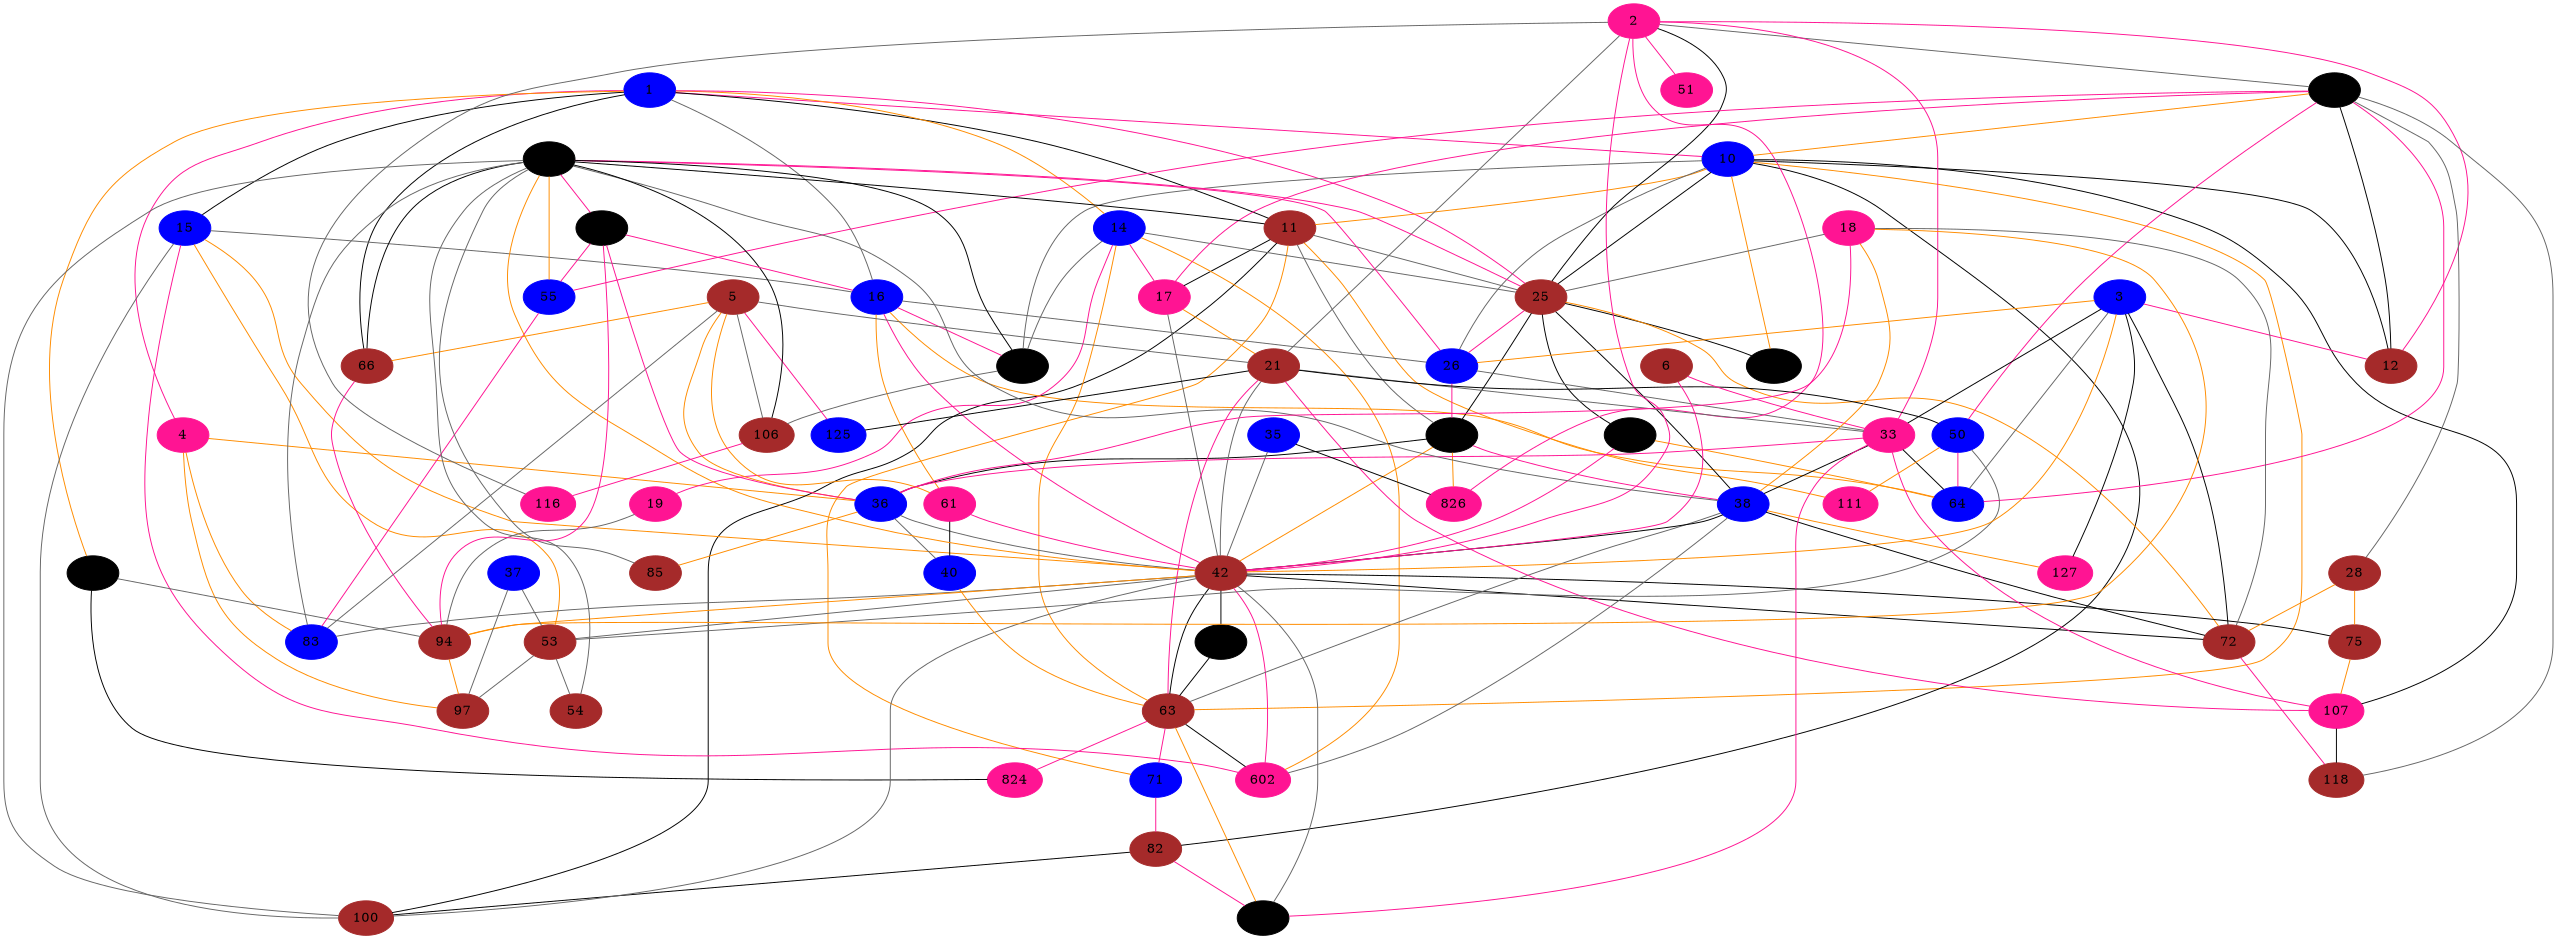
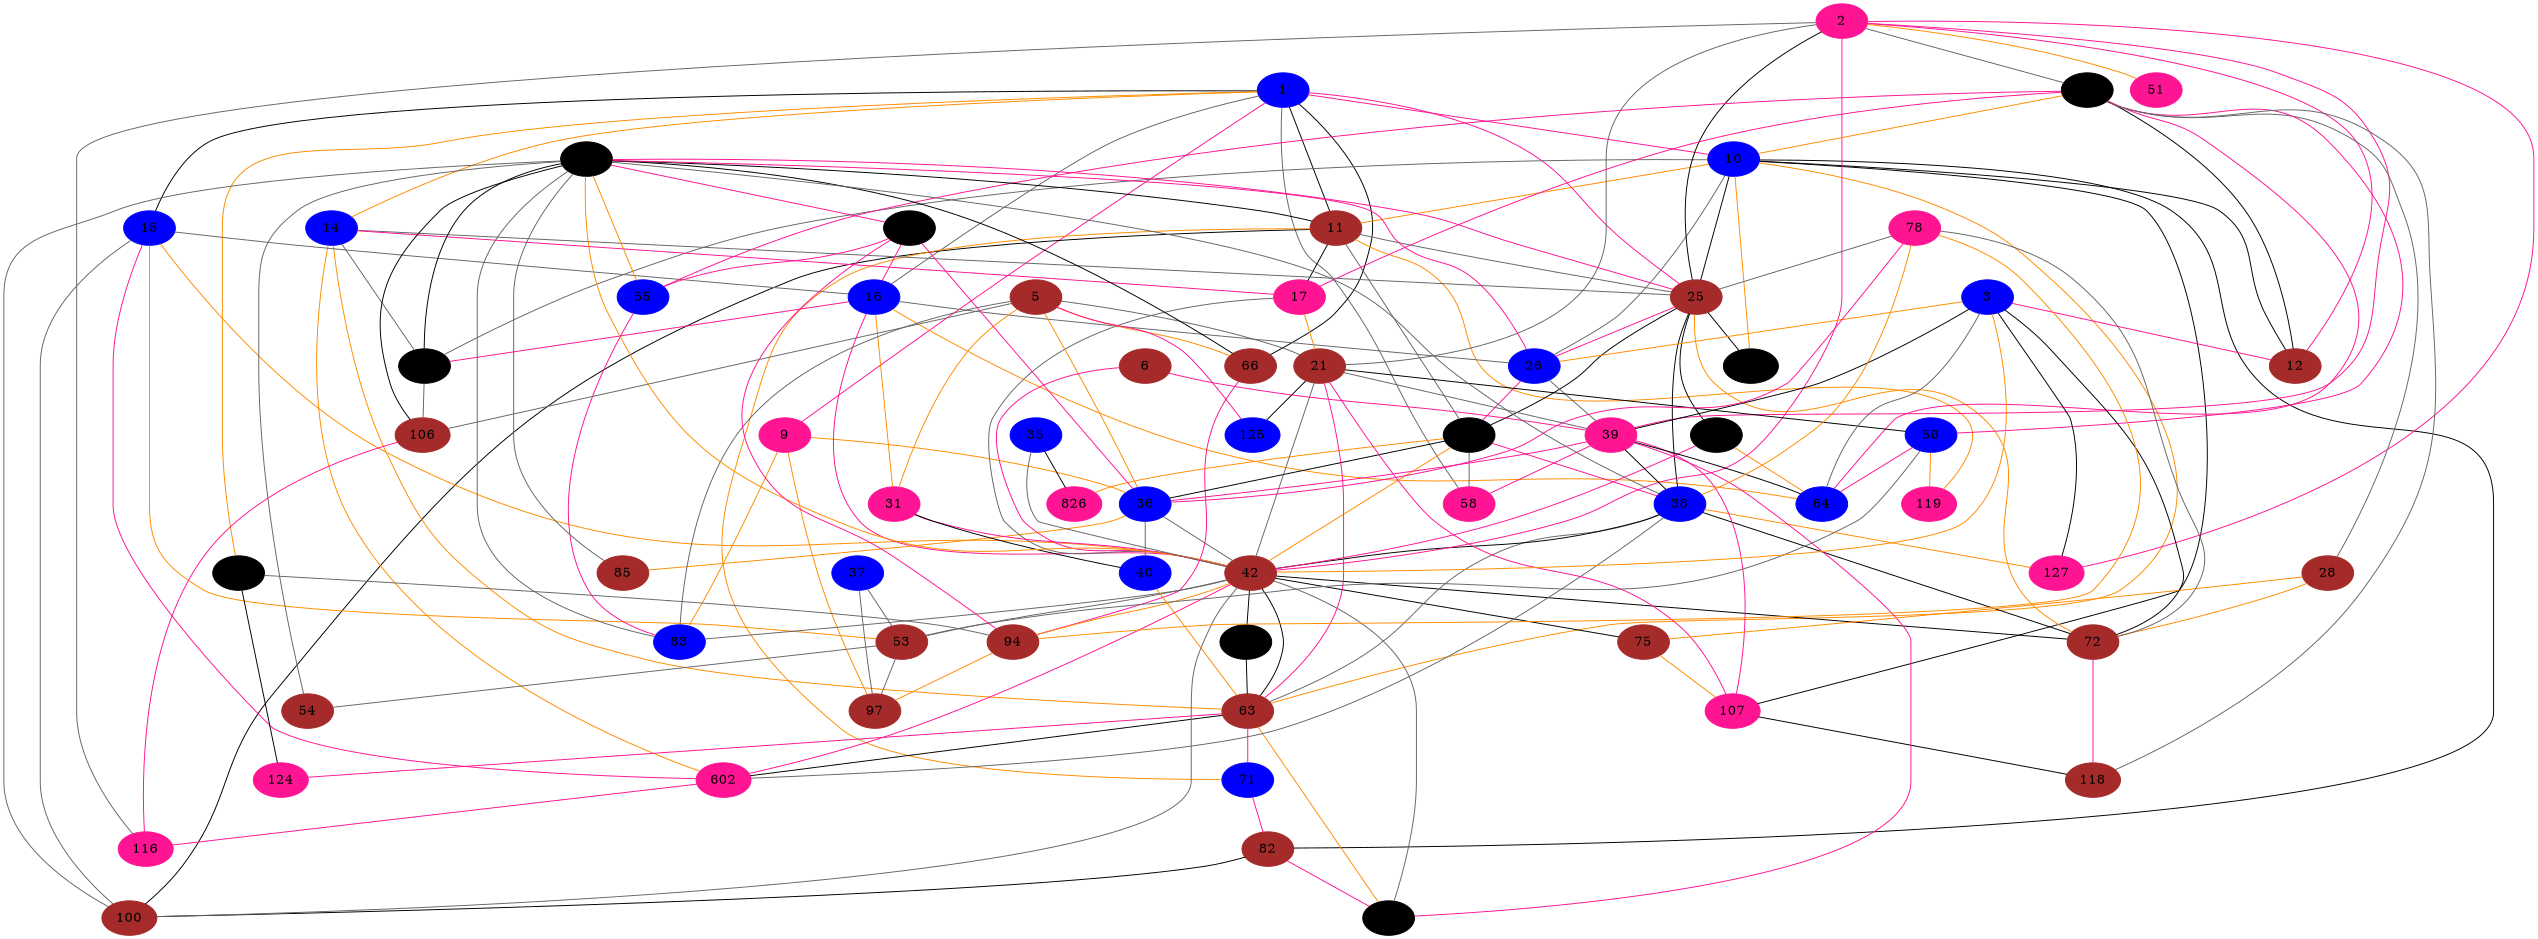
(1660, 56) -> (2004, 44)
(1849, 228) -> (1915, 228)
(1822, 347) -> (2526, 144)
(183, 435) -> (785, 435)
(1889, 435) -> (1611, 435)
(656, 504) -> none
(950, 504) -> (894, 504)
none -> (1469, 504)
(1851, 504) -> (1929, 504)
(1015, 780) -> (281, 780)
none -> (435, 815)
